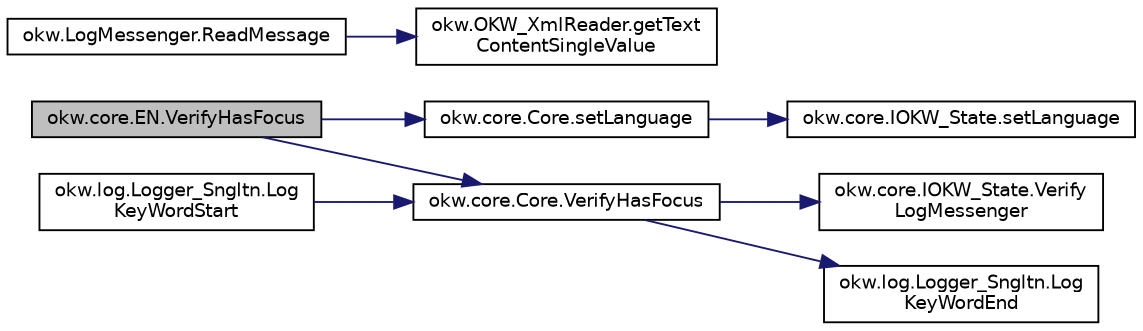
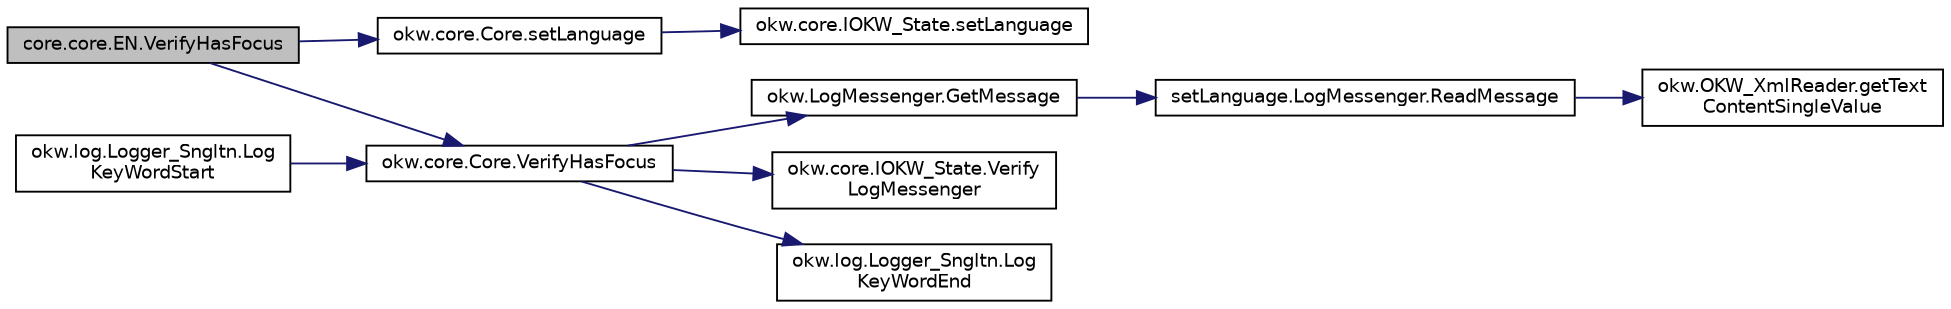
(177, 37) -> (1365, 98)
none -> (914, 98)
(177, 119) -> (153, 45)
